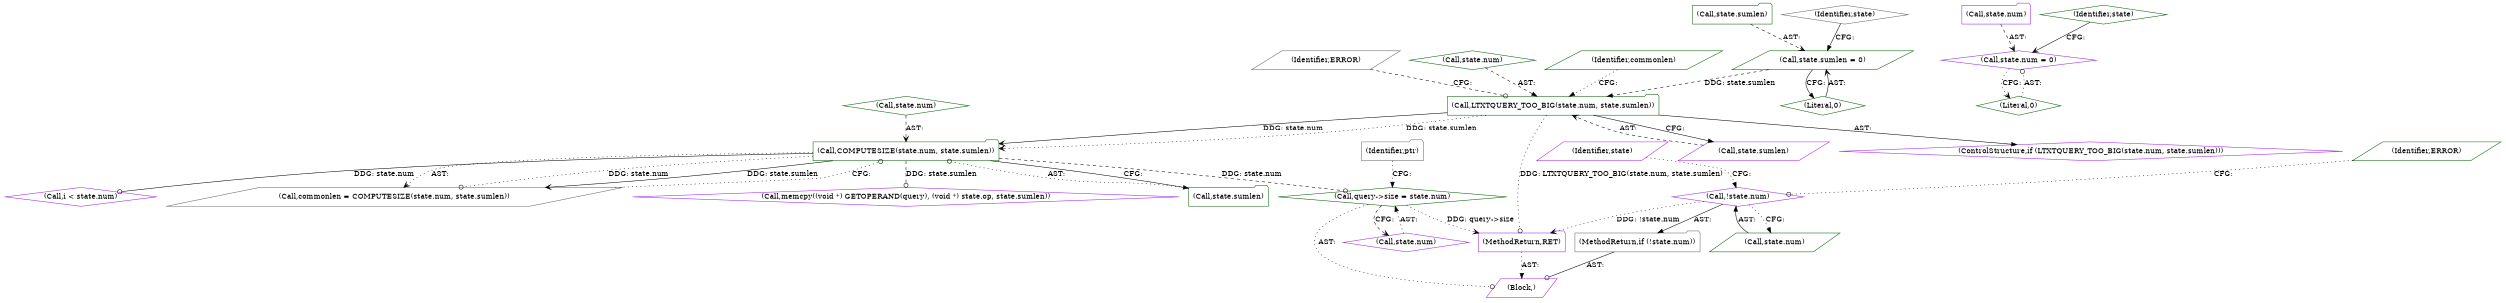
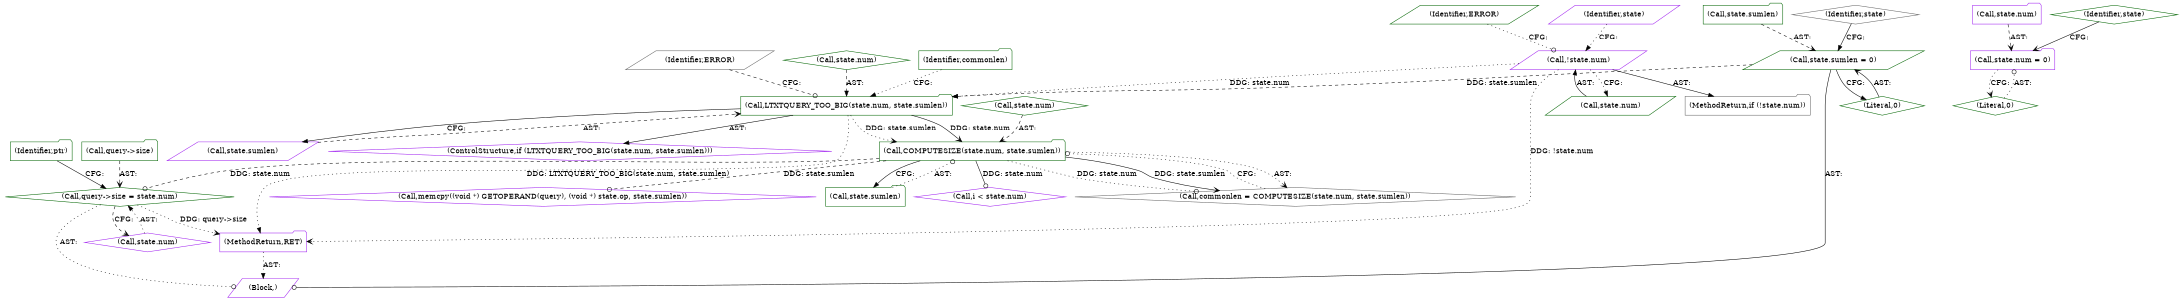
(1634, 60) -> (965, 60)
(2019, 60) -> (2013, 60)
none -> (1238, 79)
none -> (120, 151)
(1392, 151) -> (41, 151)
(1521, 169) -> (553, 170)
(1392, 171) -> (79, 173)
(394, 197) -> (1295, 197)
(1738, 197) -> (1579, 60)
(1582, 264) -> (1149, 280)
